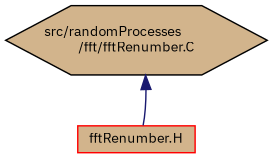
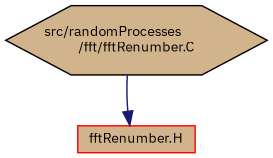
(145, 108) -> (127, 93)
